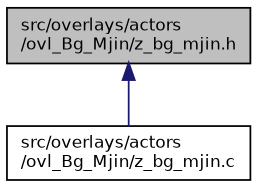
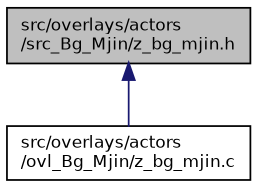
(129, 36) -> (129, 36)
